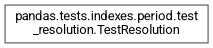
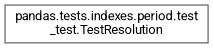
(107, 24) -> (107, 24)
